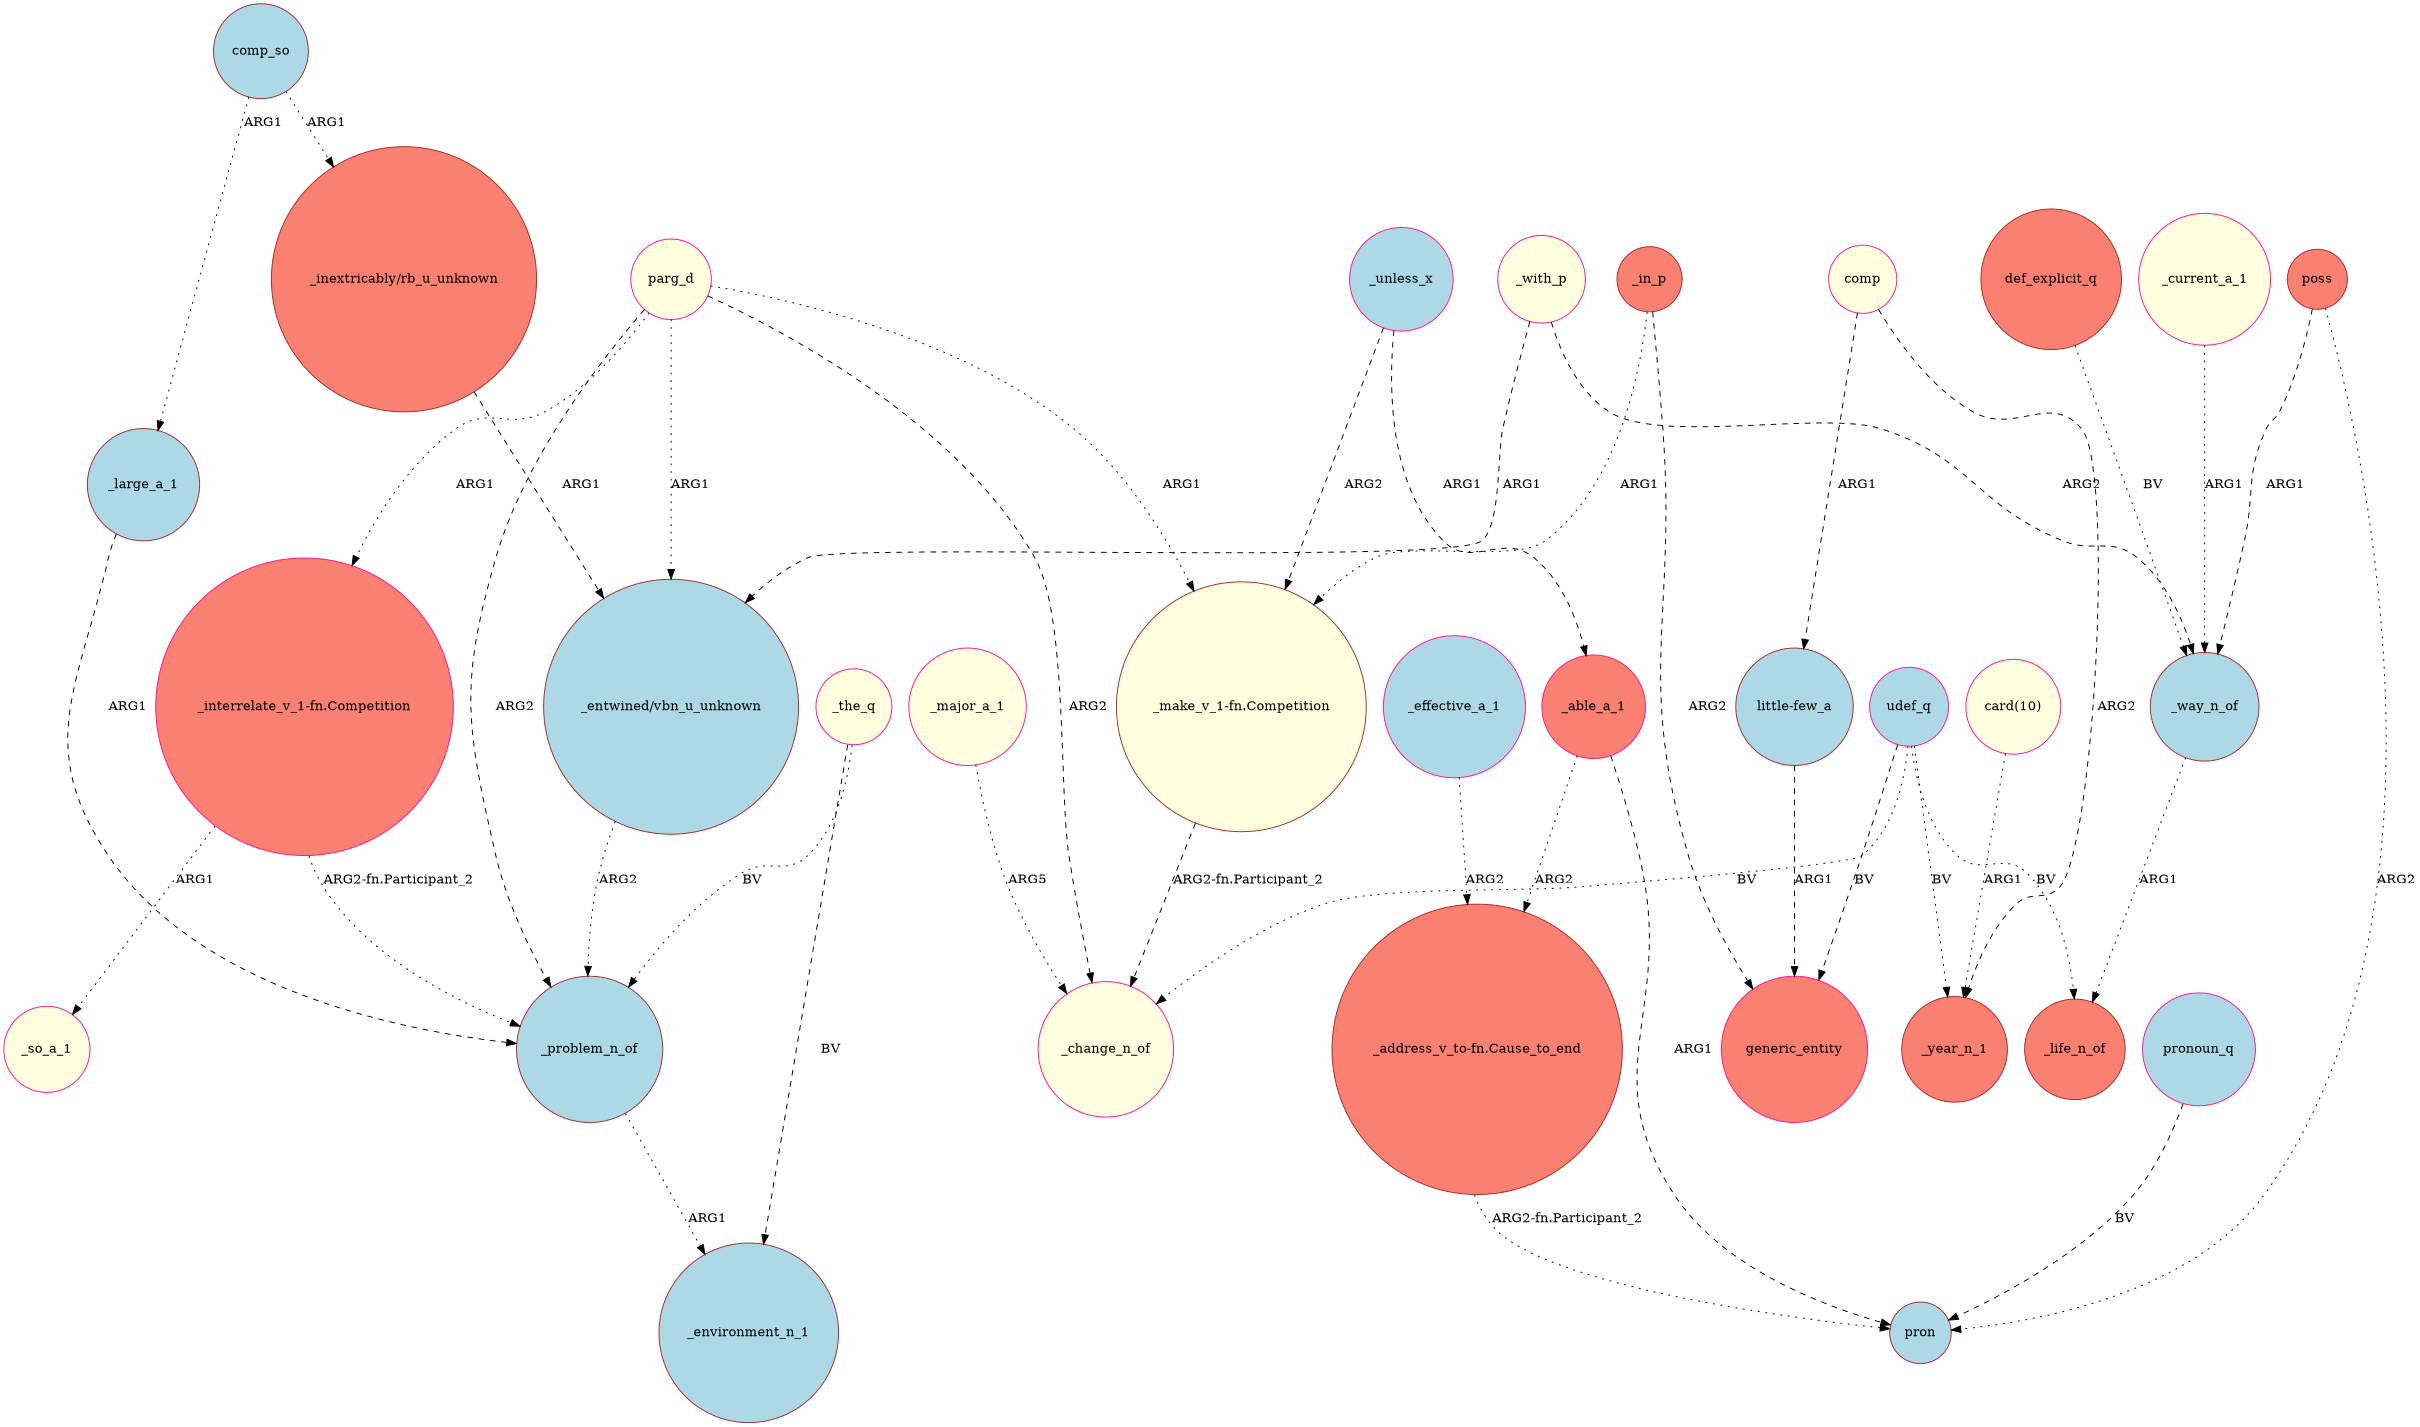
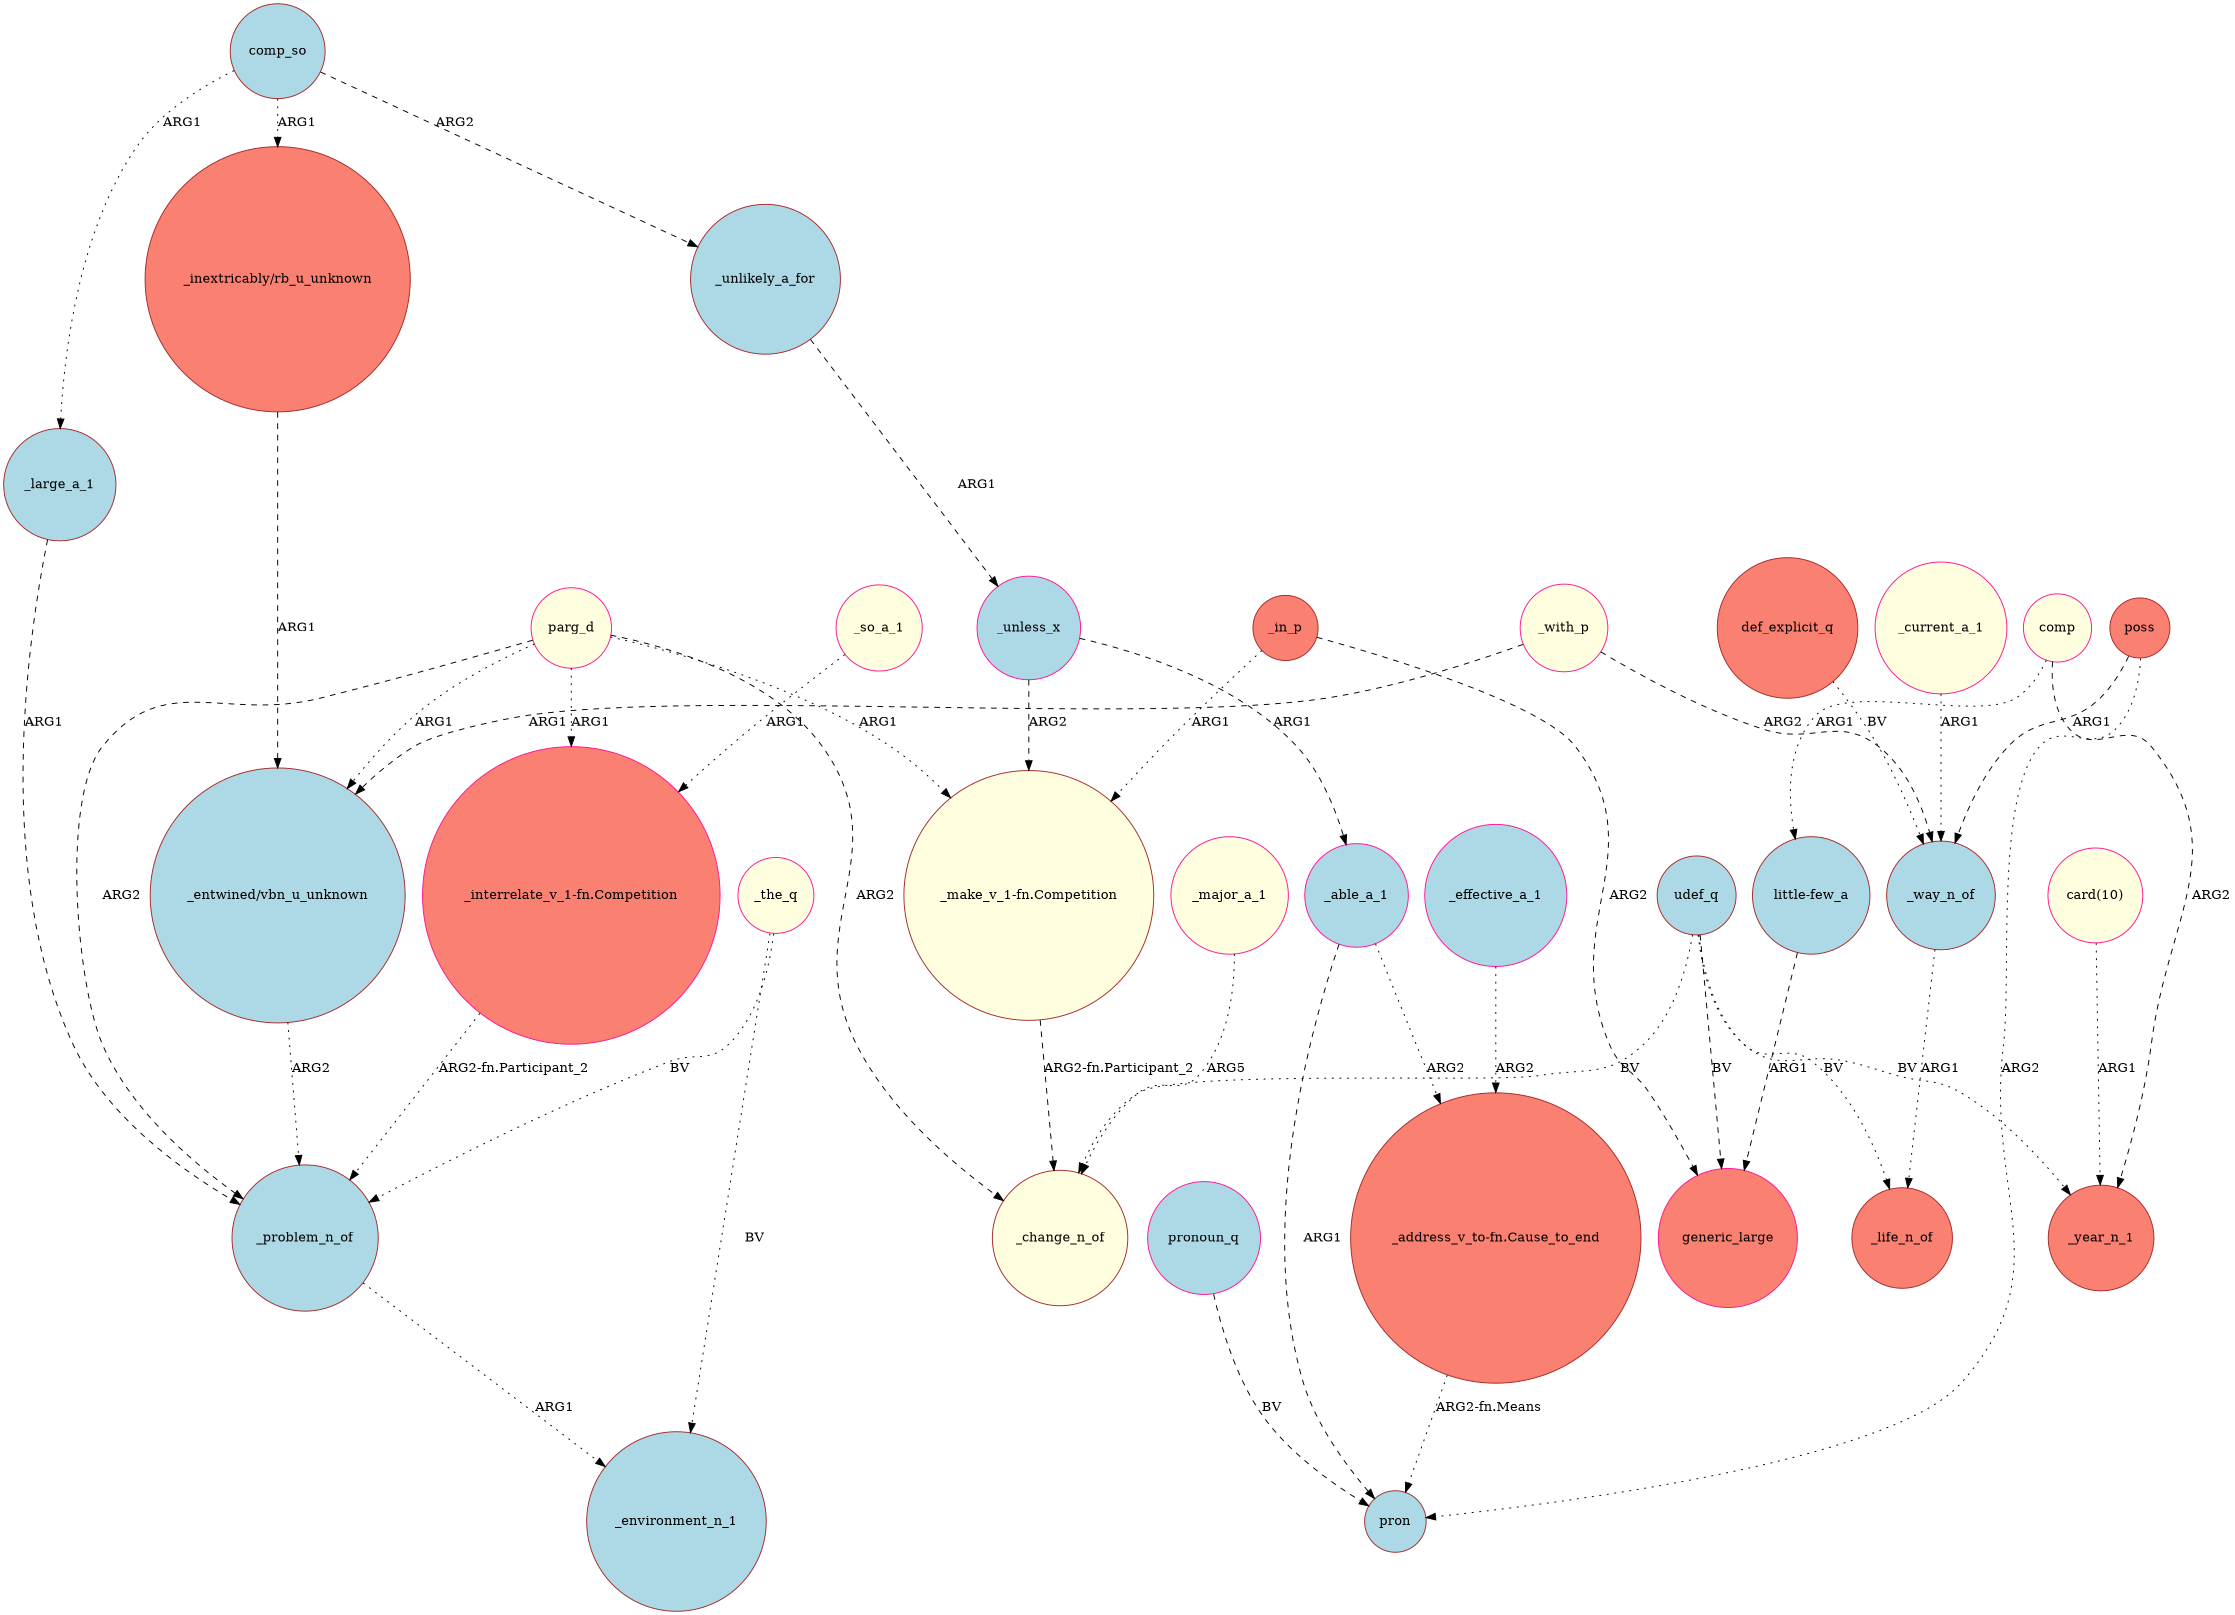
none -> (765, 279)
(1831, 476) -> (1879, 702)
(1594, 707) -> (1357, 895)
(1909, 707) -> (1697, 895)
(147, 916) -> (764, 718)
(806, 990) -> (731, 1178)
(1106, 1049) -> (1060, 1238)
(1795, 1049) -> (1728, 1238)
(1568, 1219) -> (1489, 1407)
